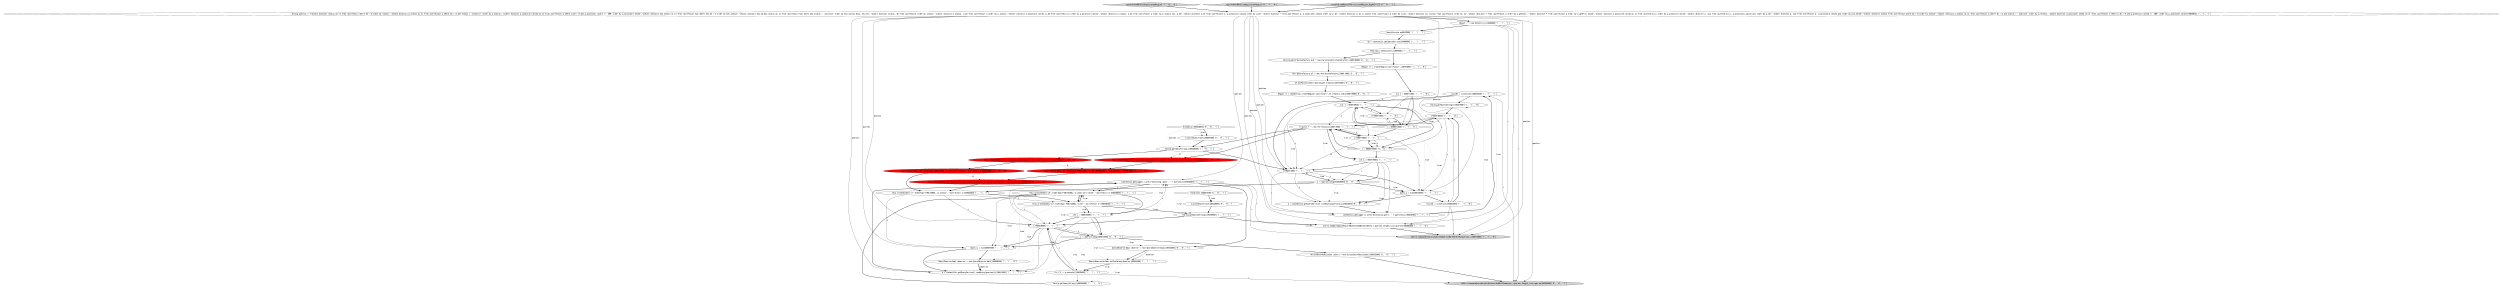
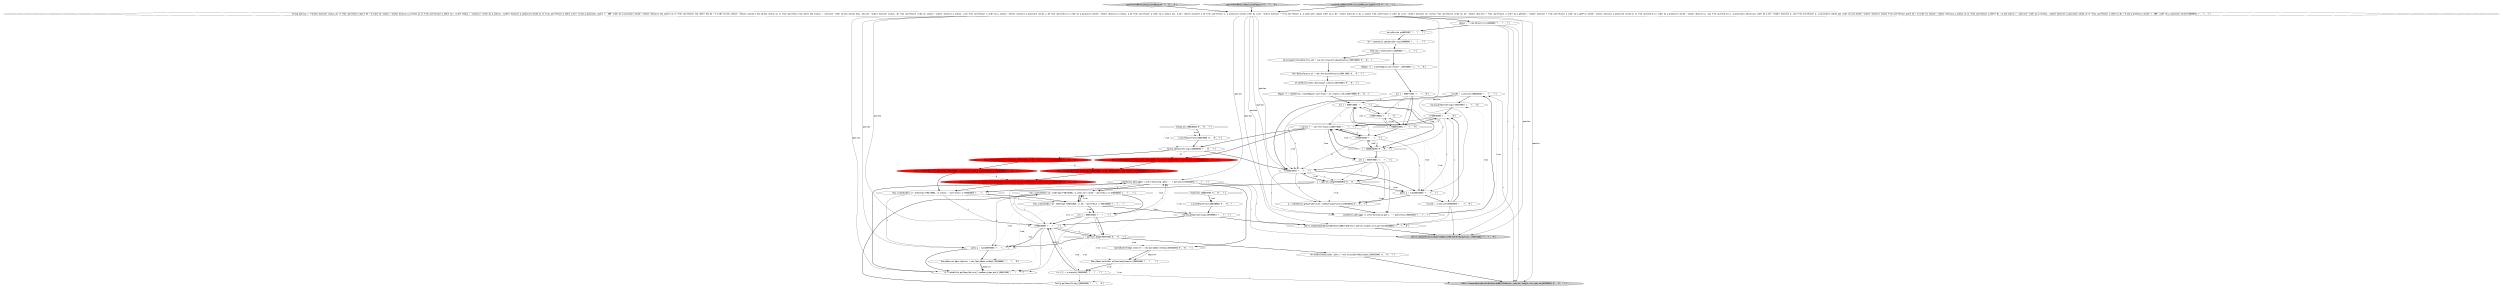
(1172, 138) -> (1167, 138)
